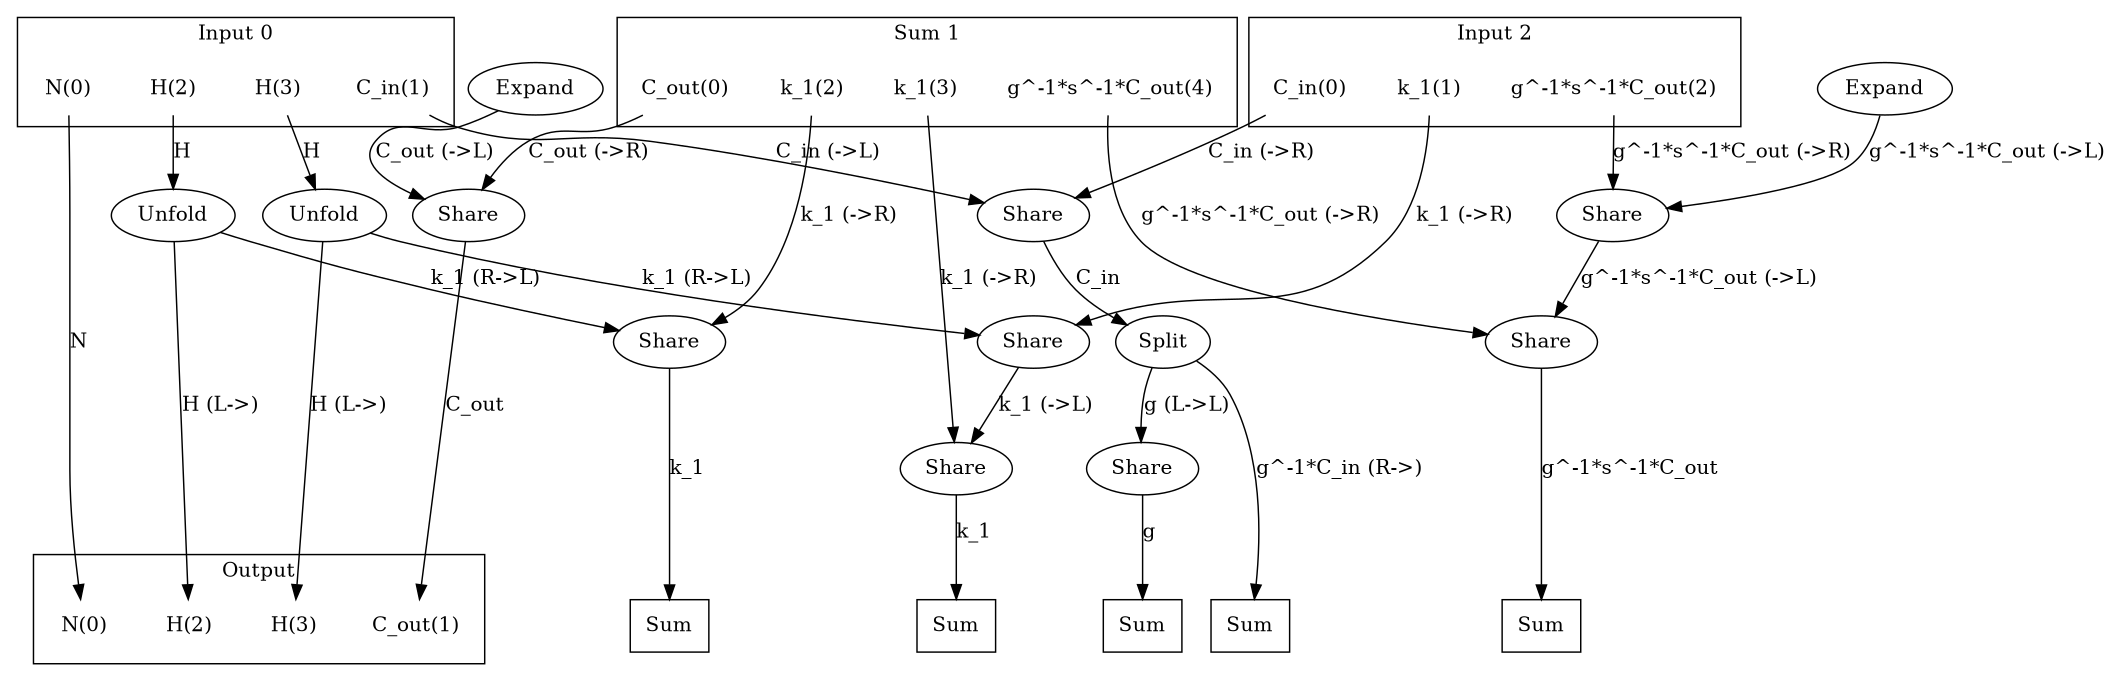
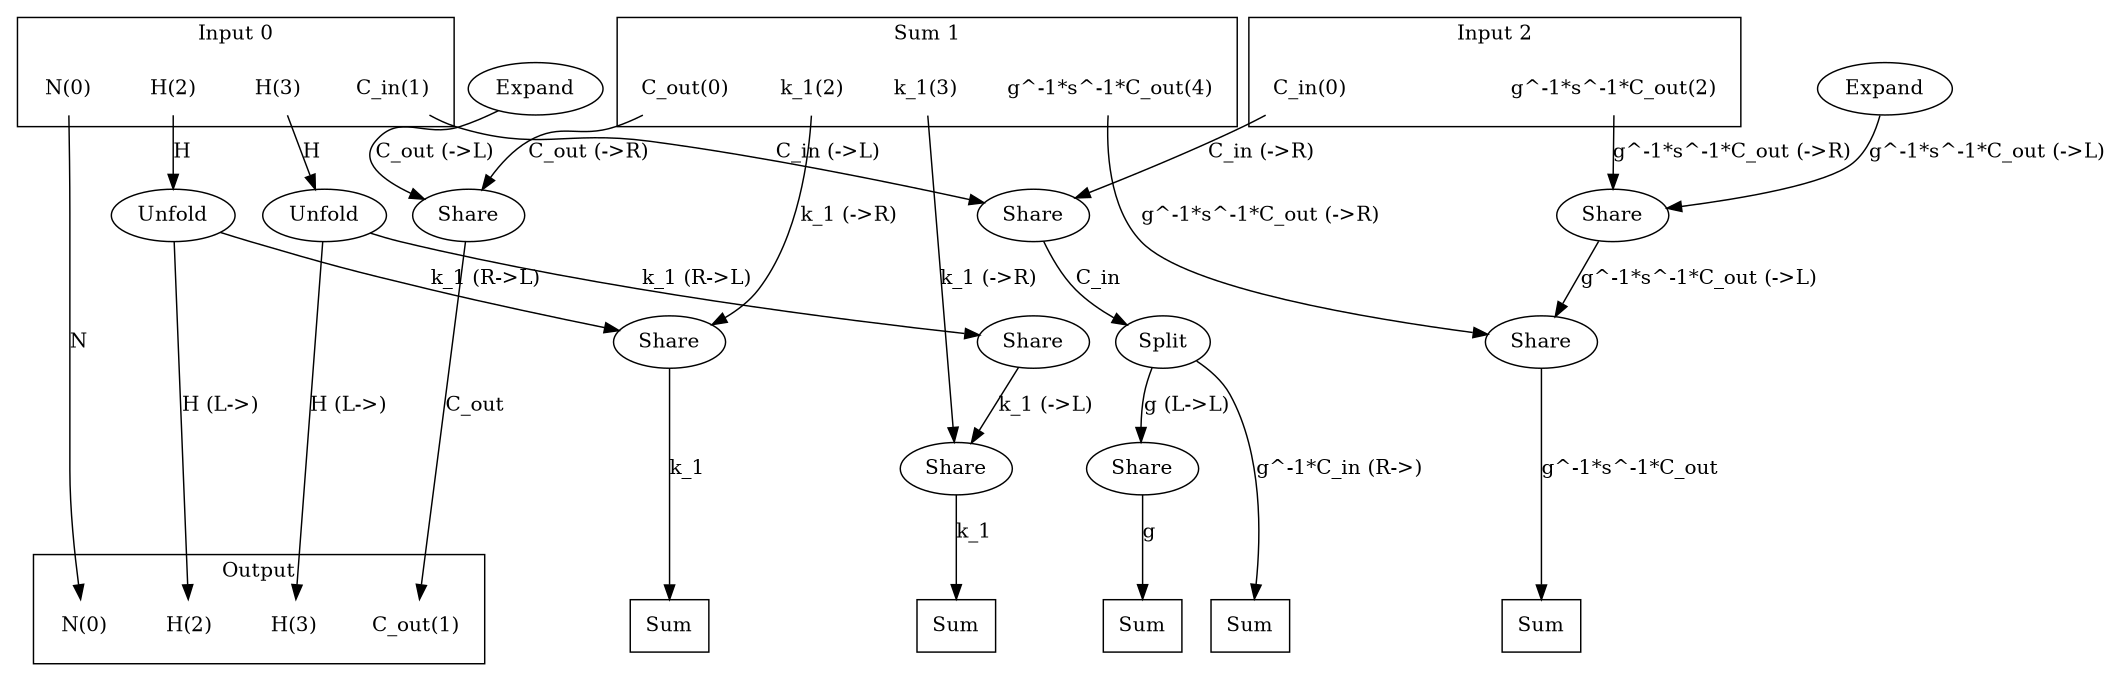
(1429, 89) -> none
